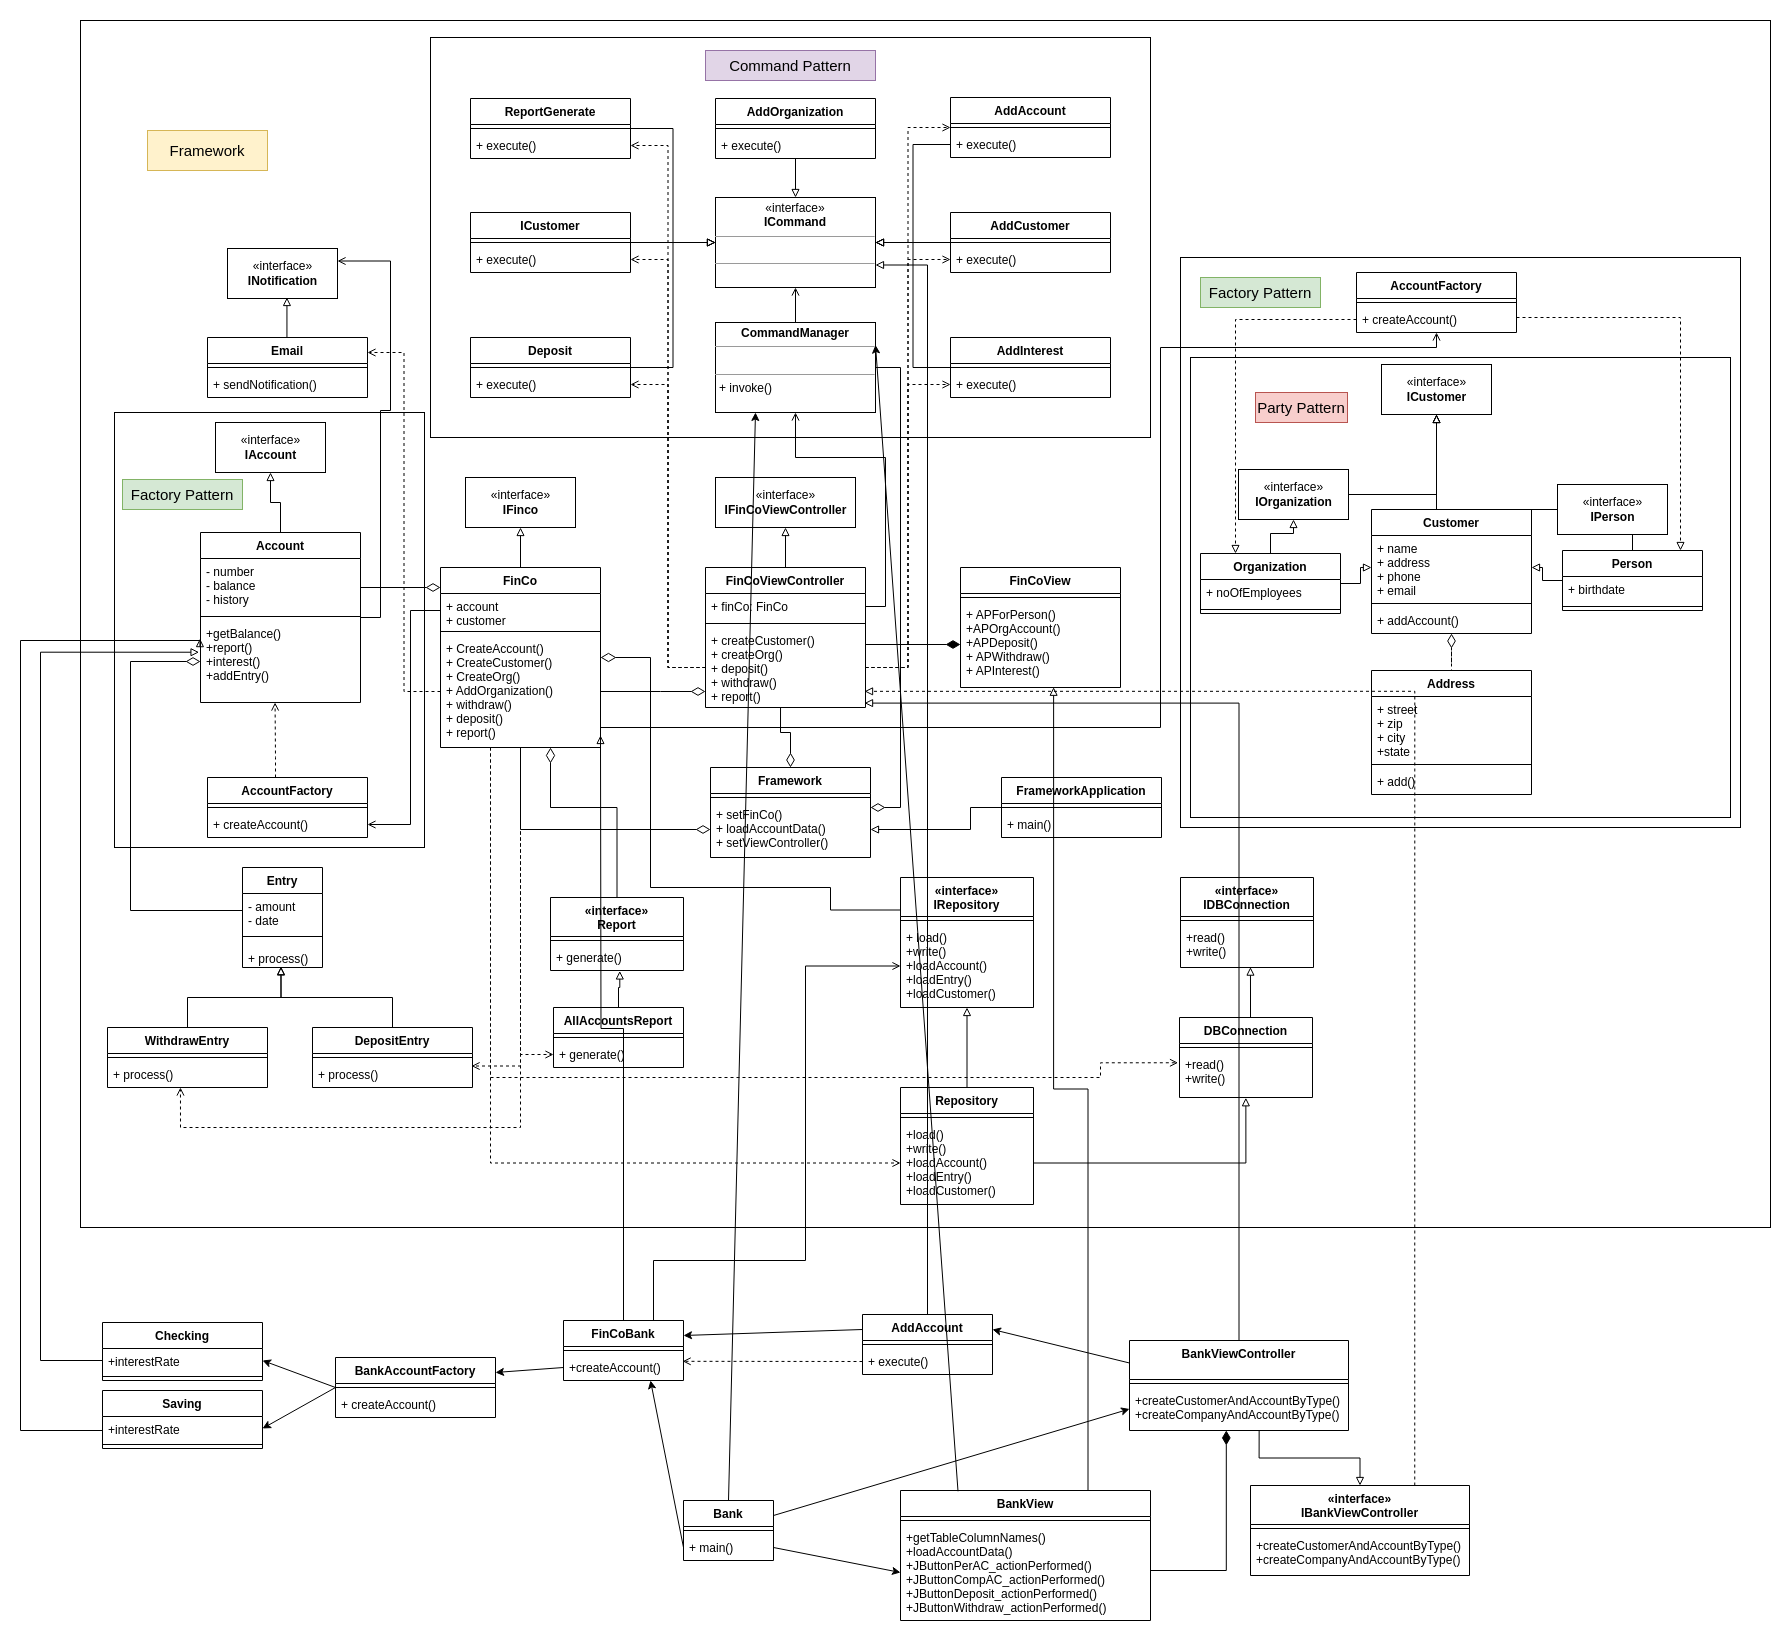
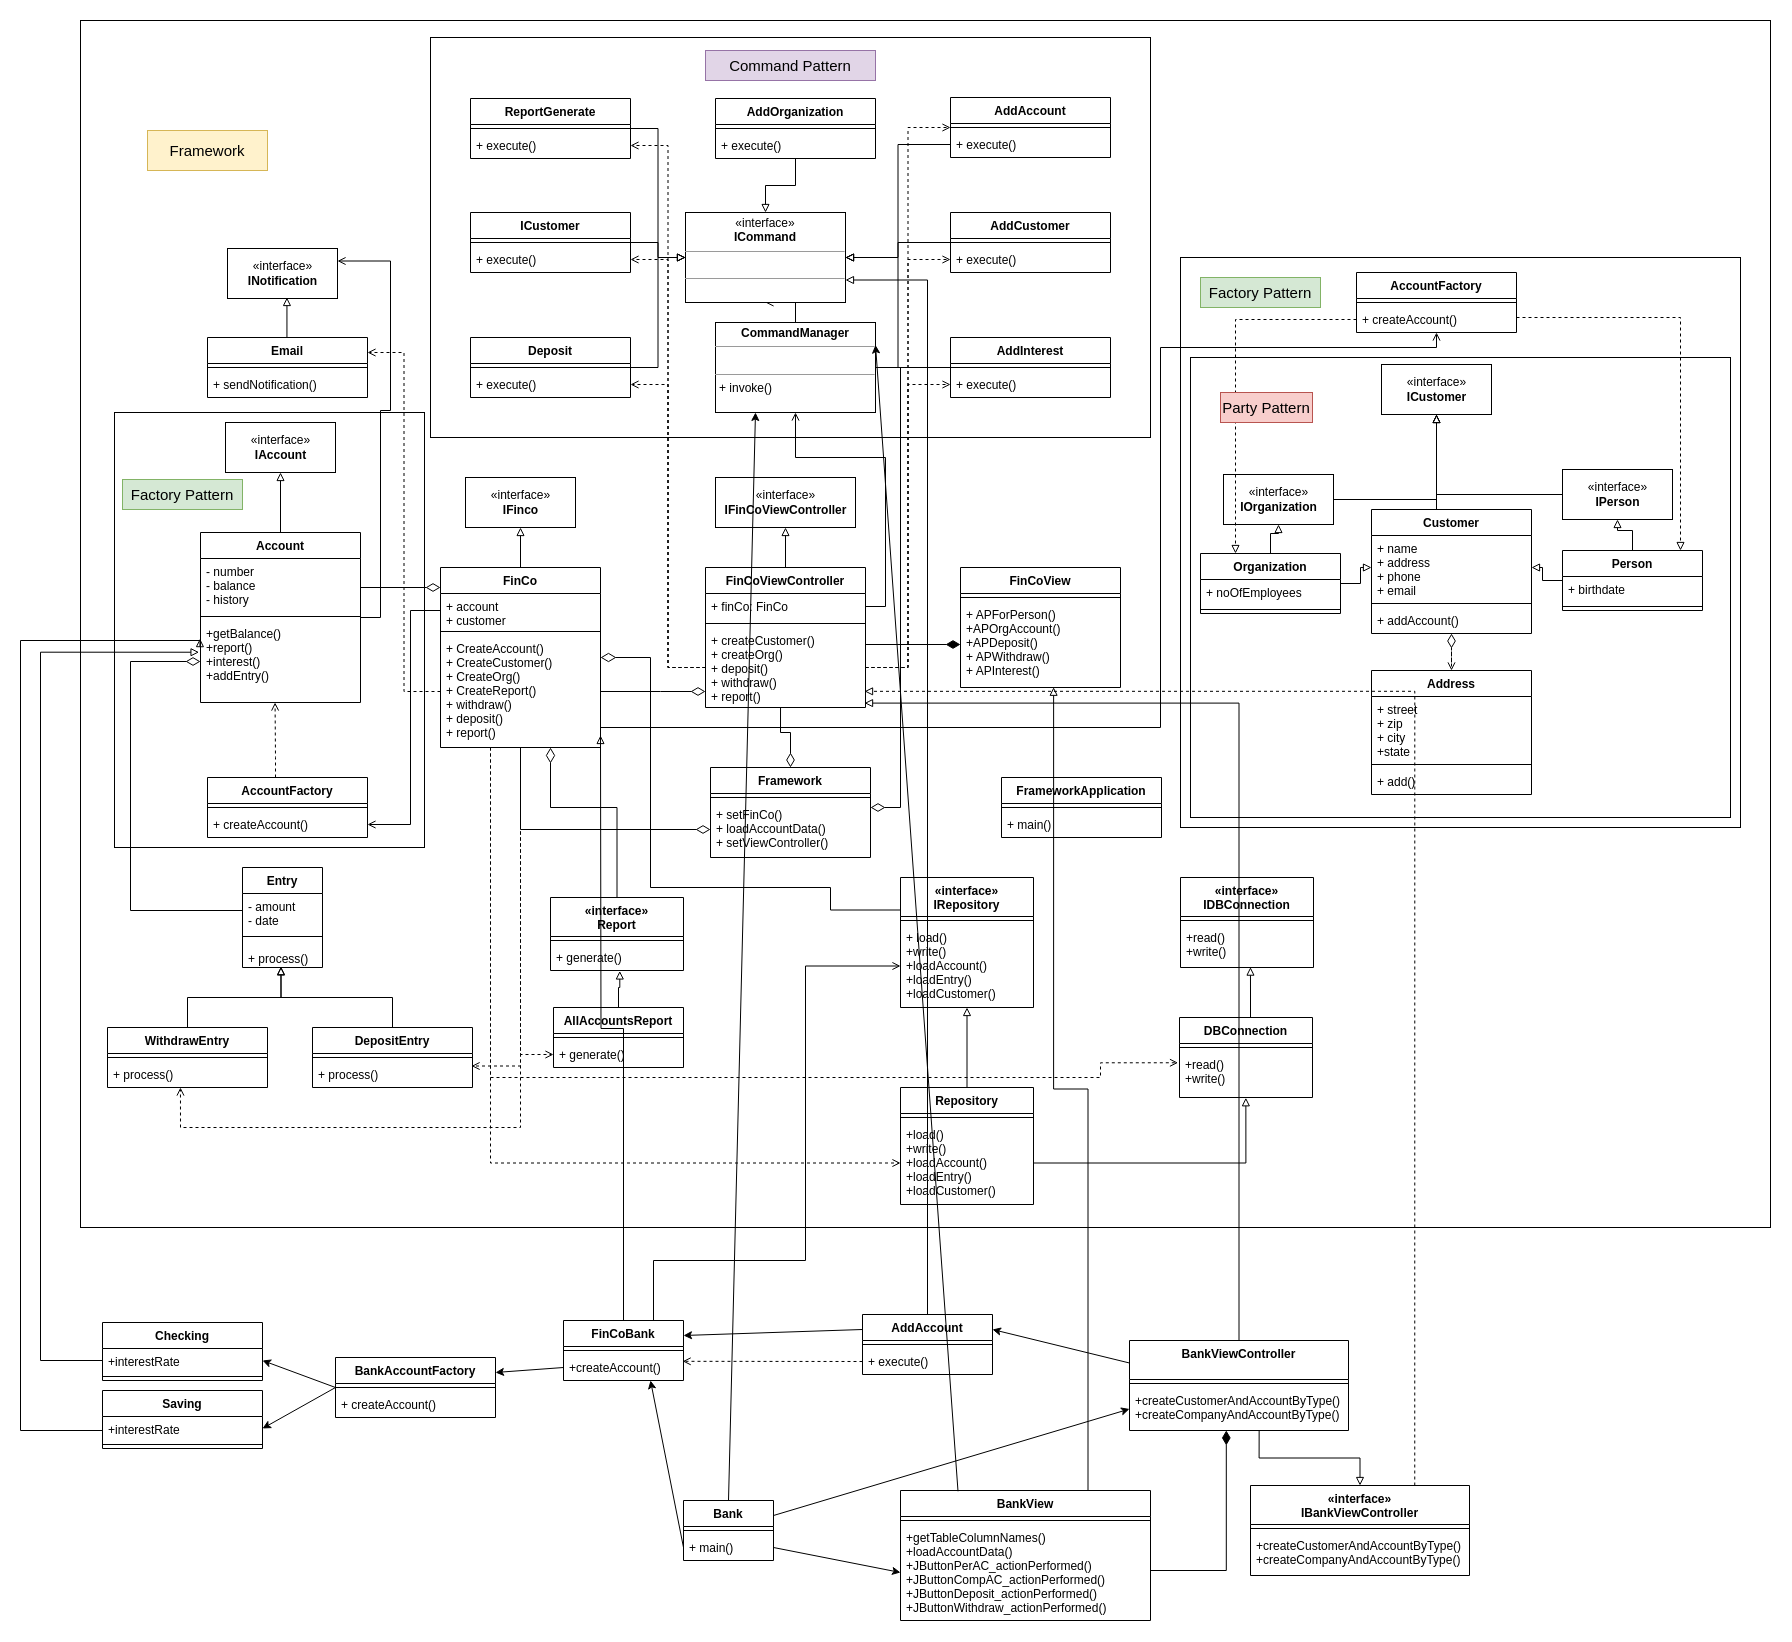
(796, 243) -> (766, 258)
(1302, 408) -> (1267, 408)
(271, 448) -> (281, 448)
(1294, 495) -> (1279, 500)
(1613, 510) -> (1618, 495)
(502, 649) -> (502, 649)
(1452, 666) -> (1452, 664)
(950, 830) -> none
